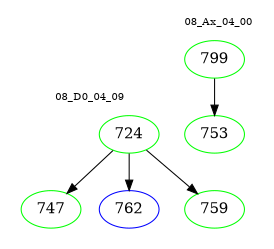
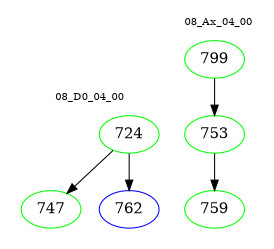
(90, 97) -> (90, 97)
(160, 162) -> (215, 167)
